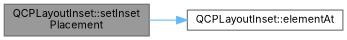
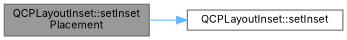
(265, 20) -> (265, 20)
